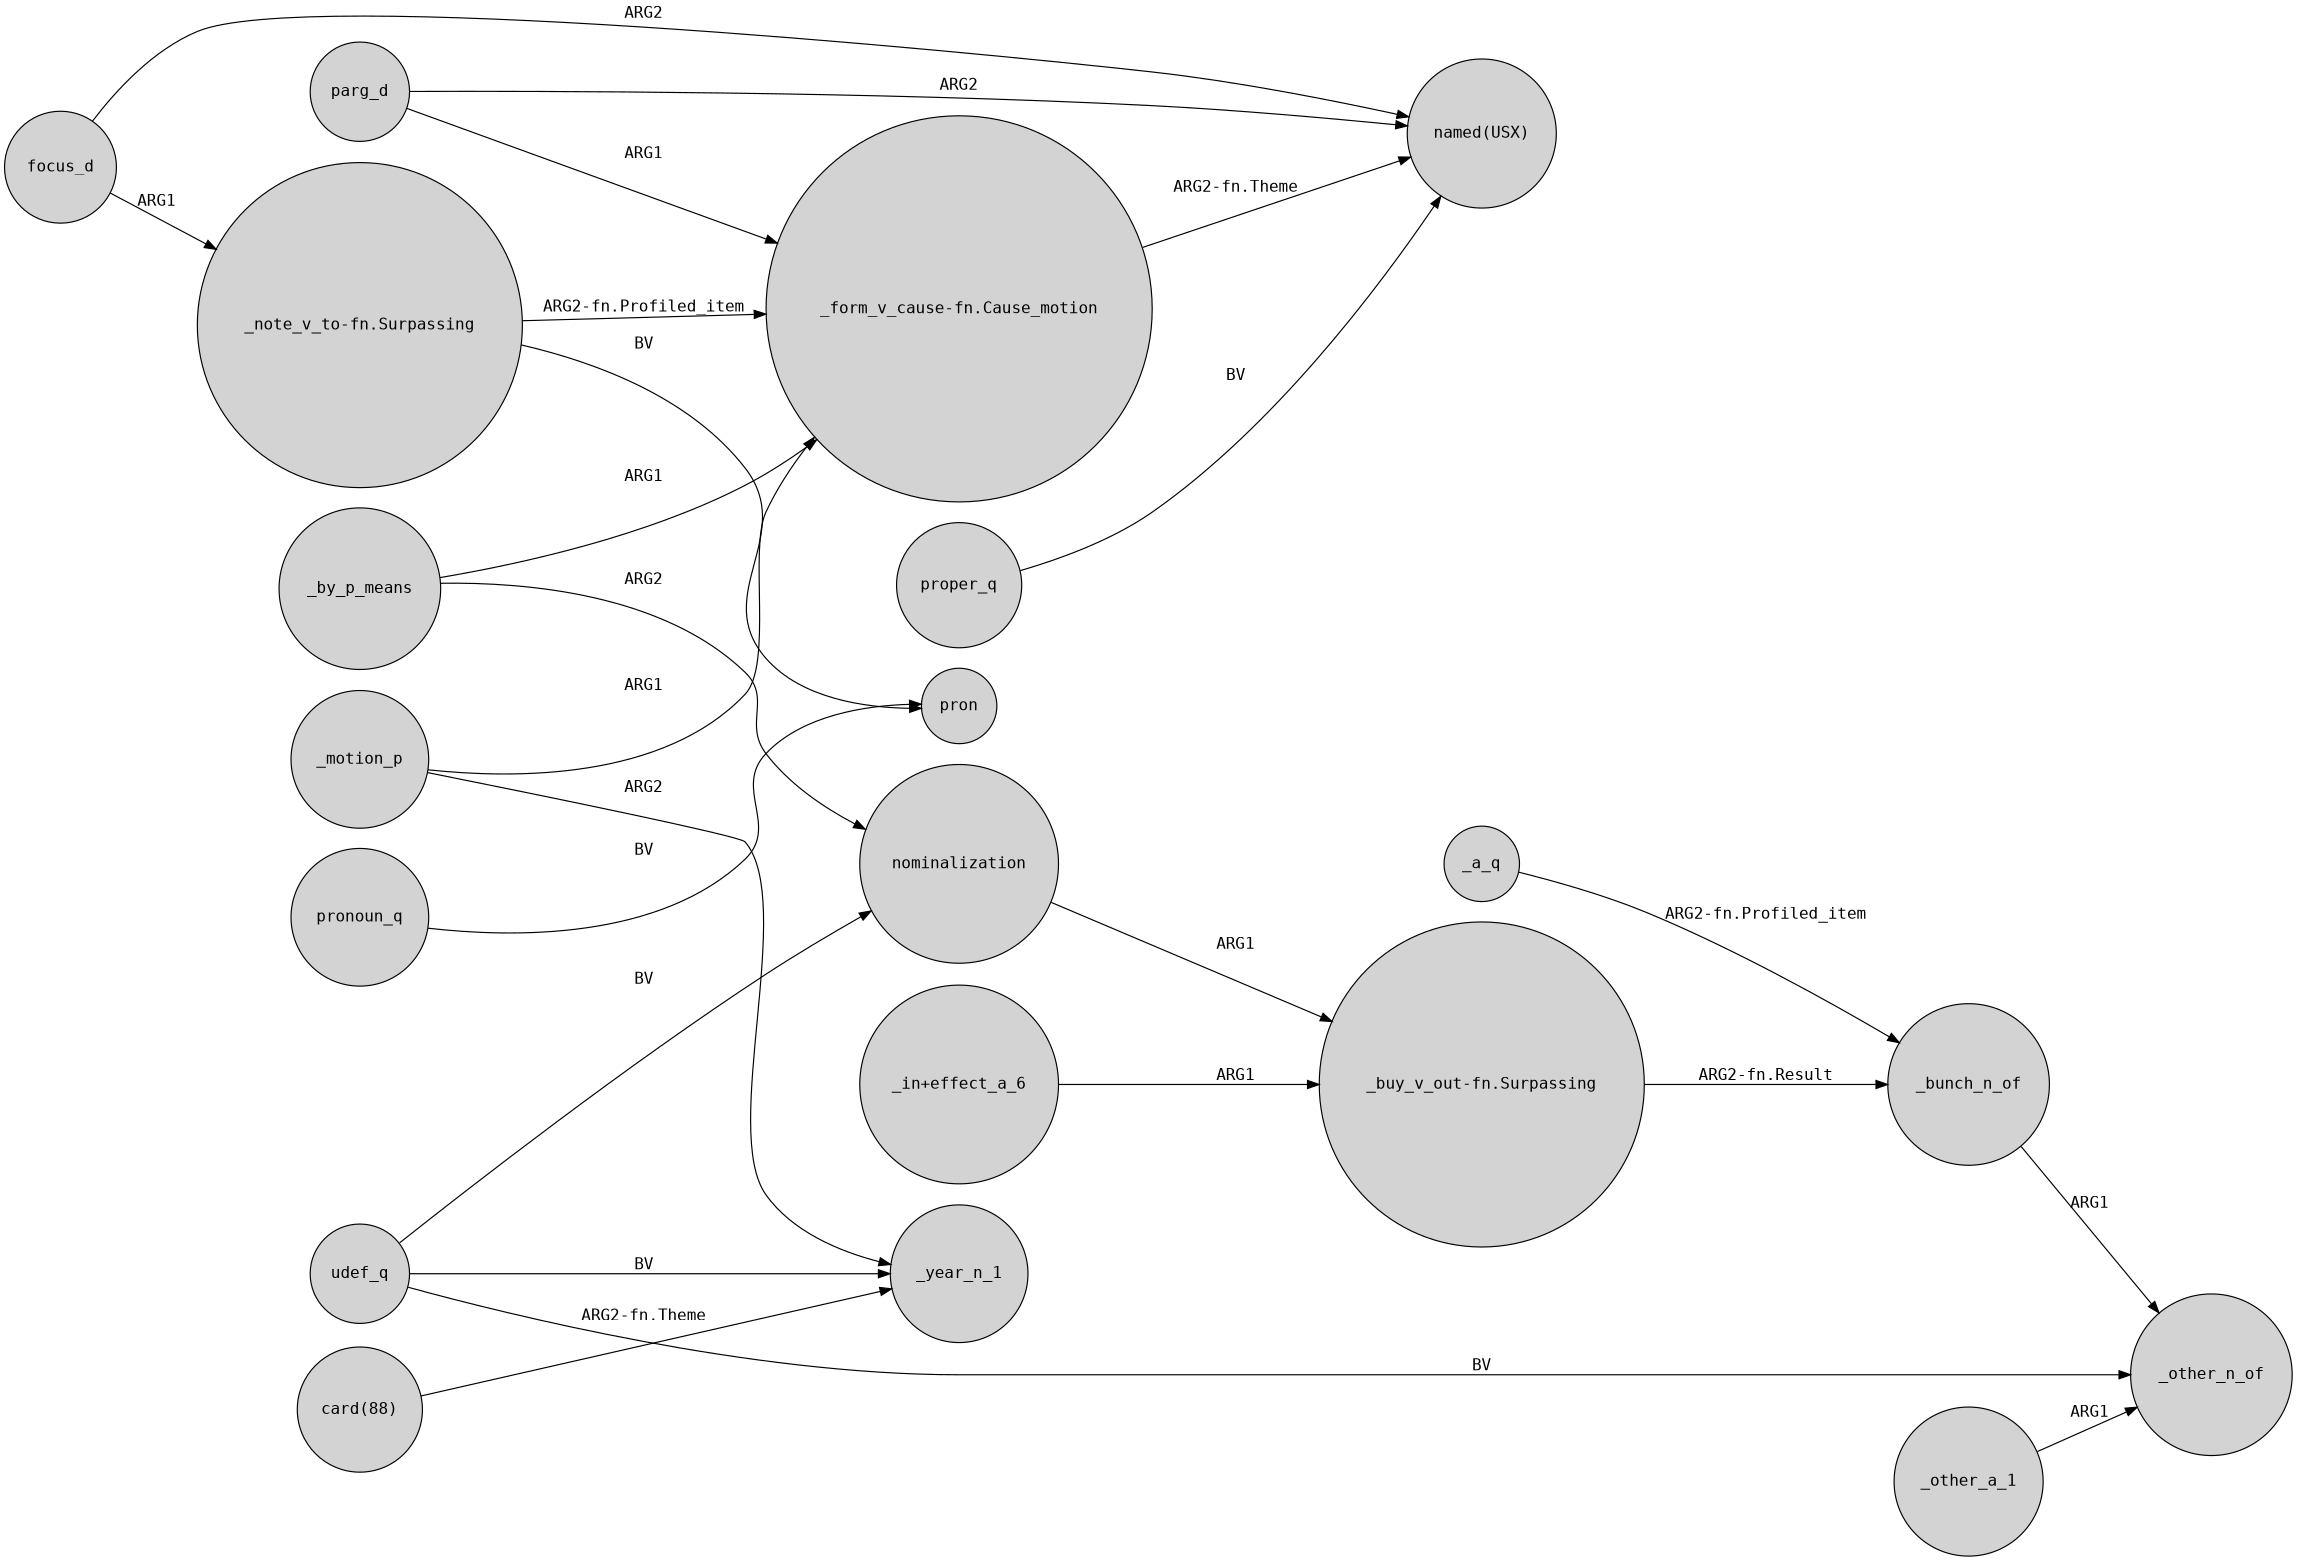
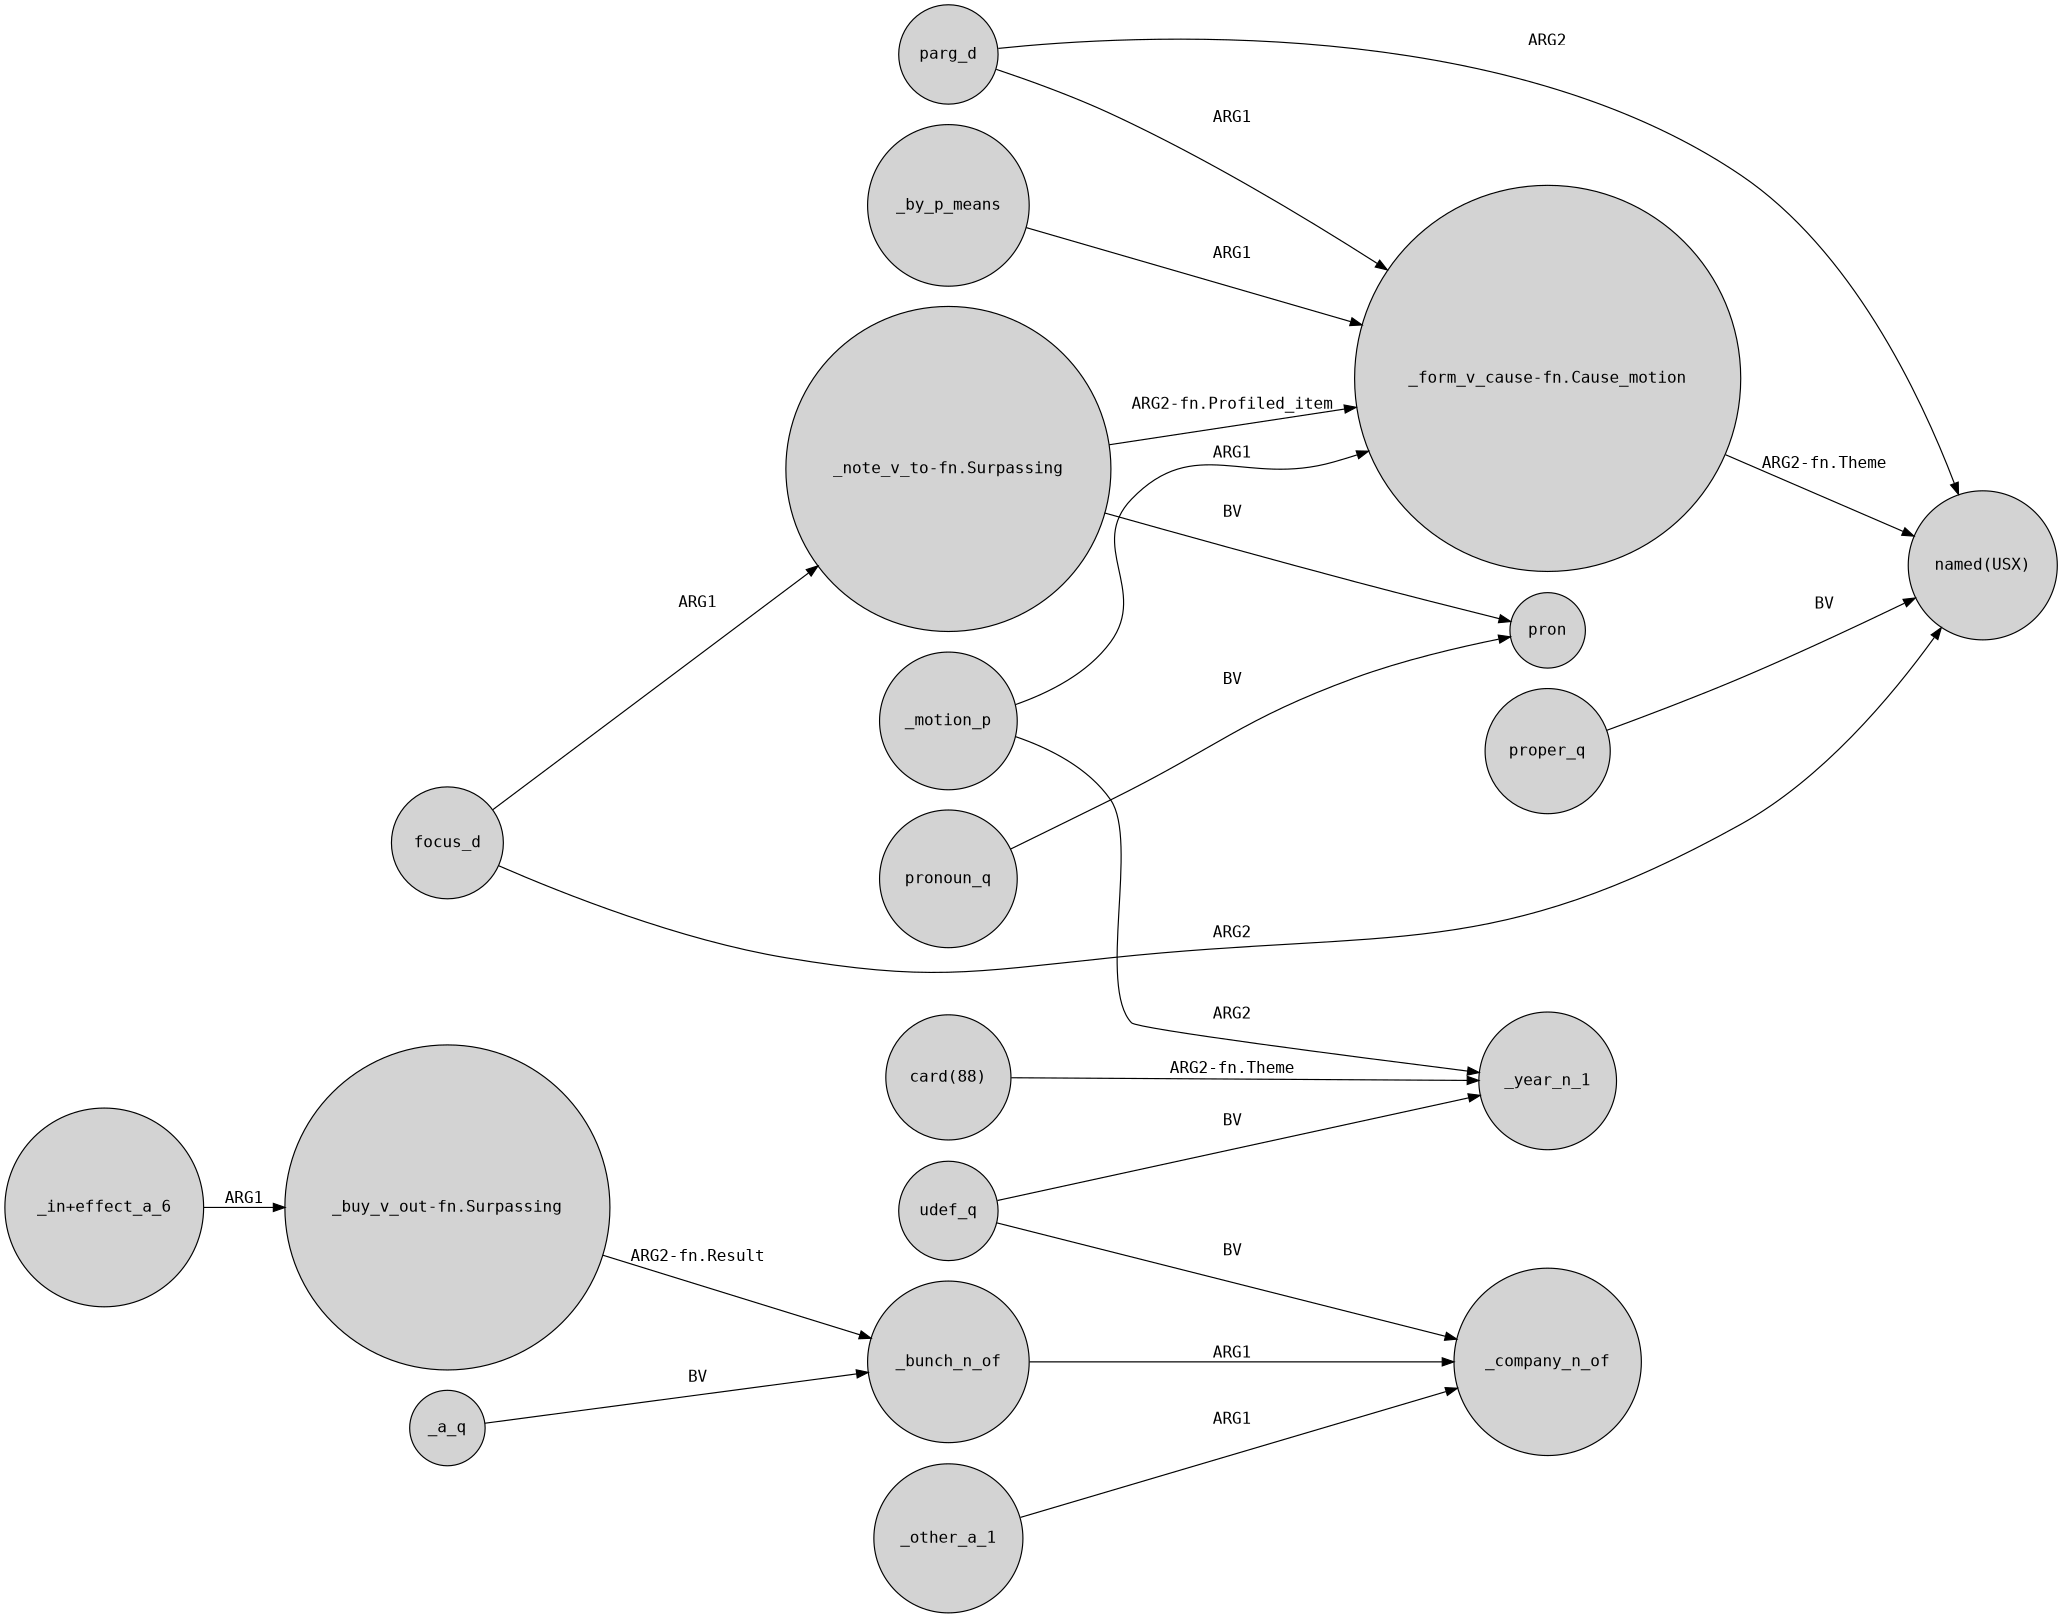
(959, 864) -> none
(1766, 914) -> (698, 1377)
(2211, 1375) -> (1548, 1362)
